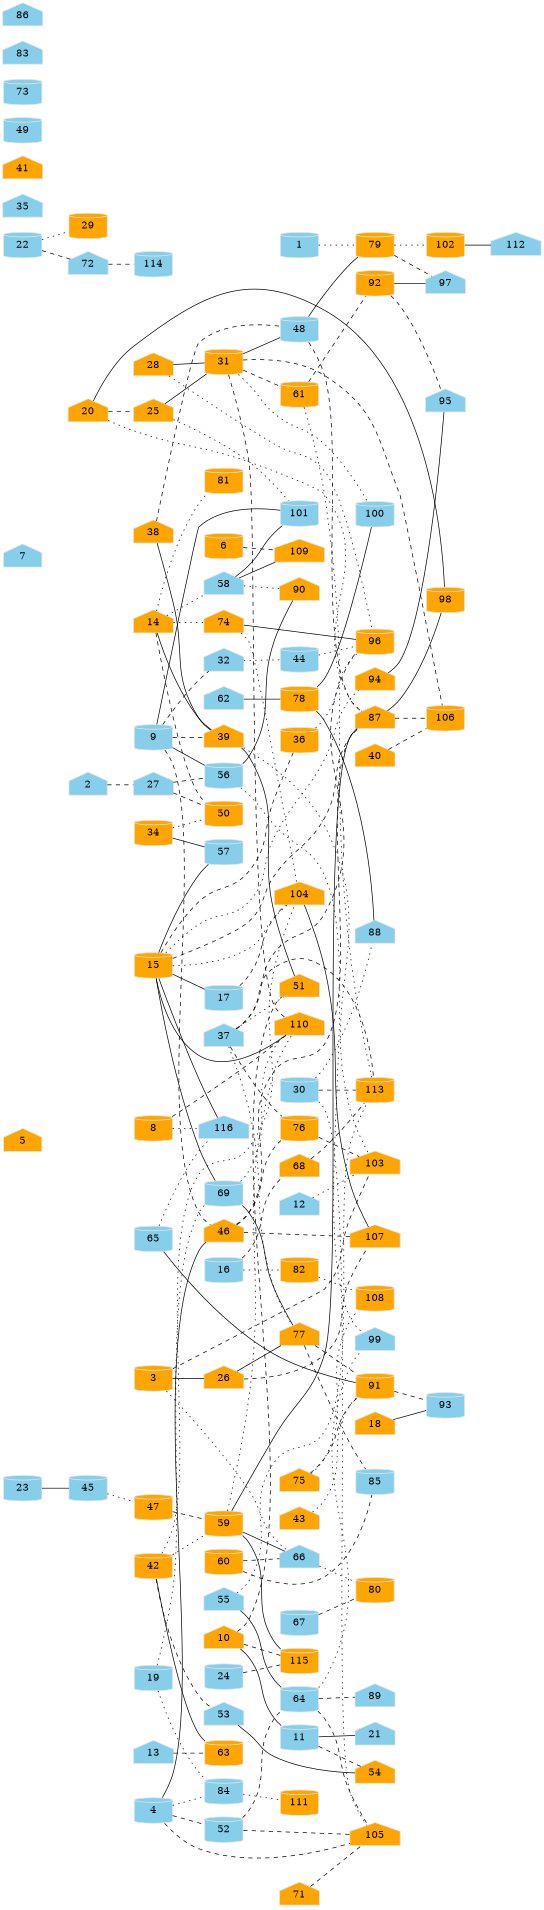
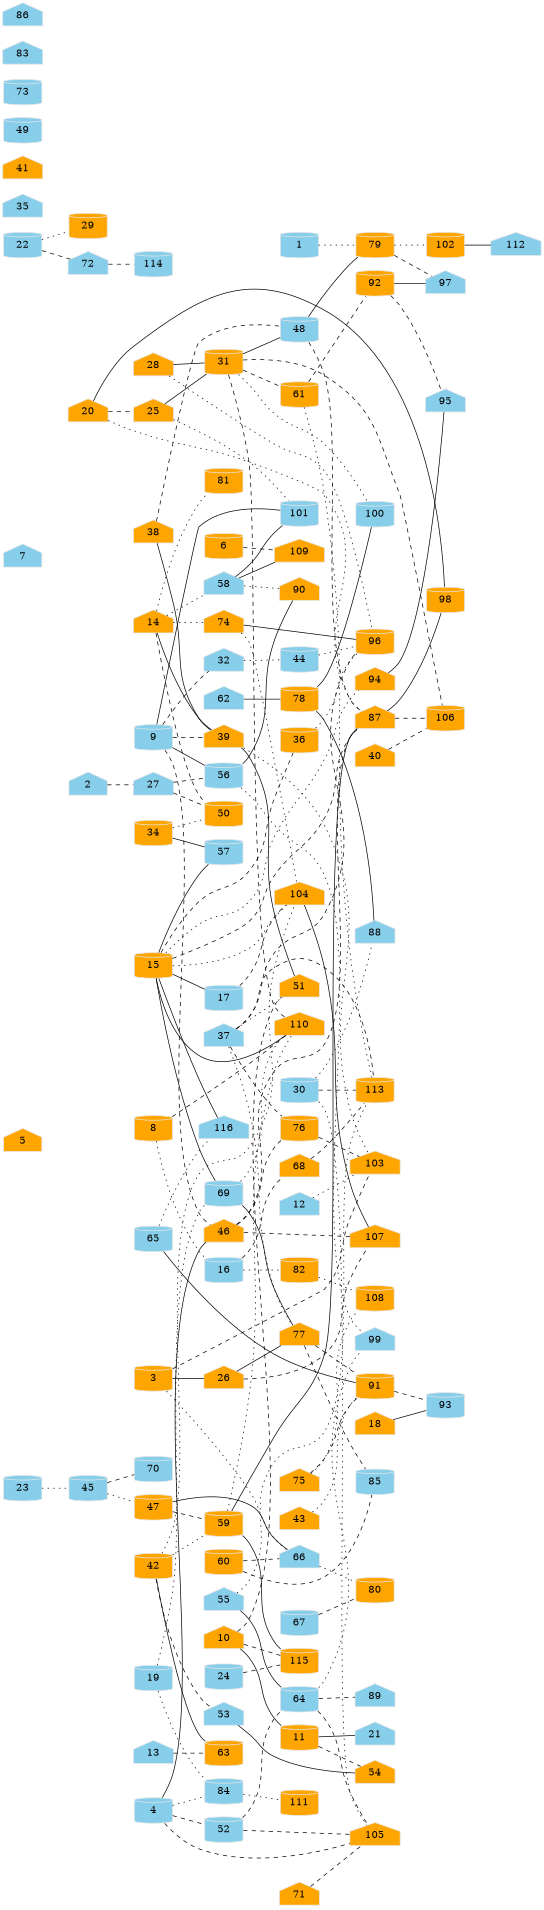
(186, 1128) -> (174, 1203)
none -> (153, 1469)
(55, 1488) -> (55, 1488)
(257, 1538) -> (244, 1503)
(299, 1738) -> (299, 1738)
